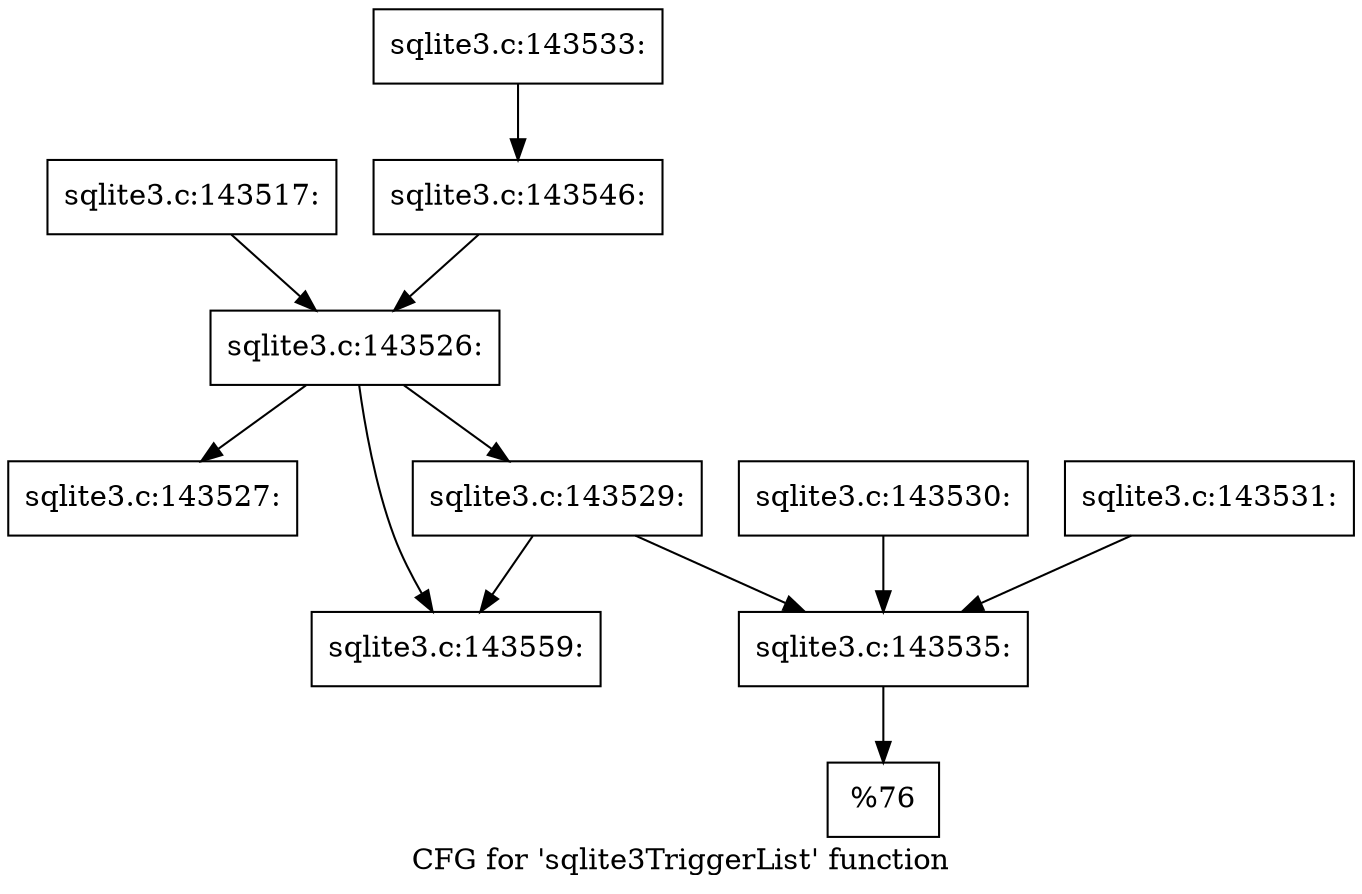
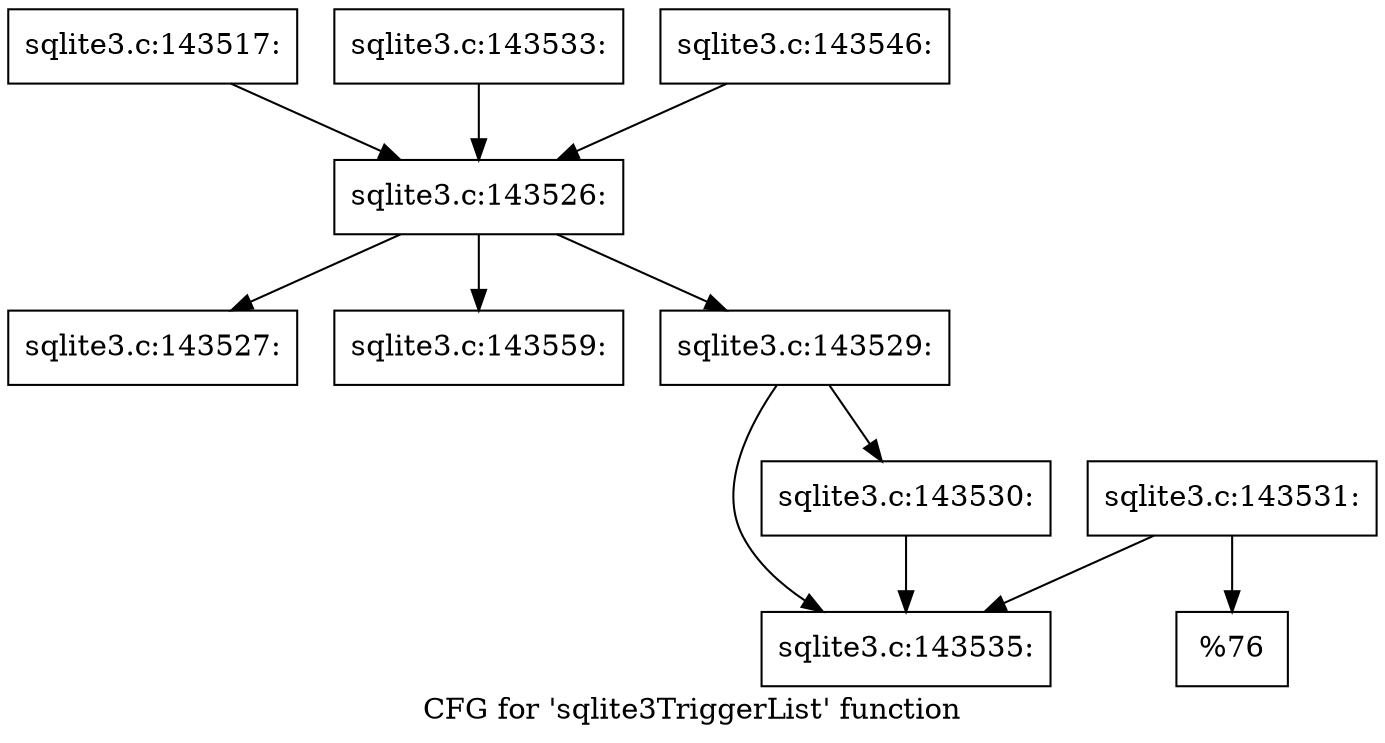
(518, 112) -> (479, 112)
(512, 565) -> (850, 415)
(883, 714) -> (1232, 564)
